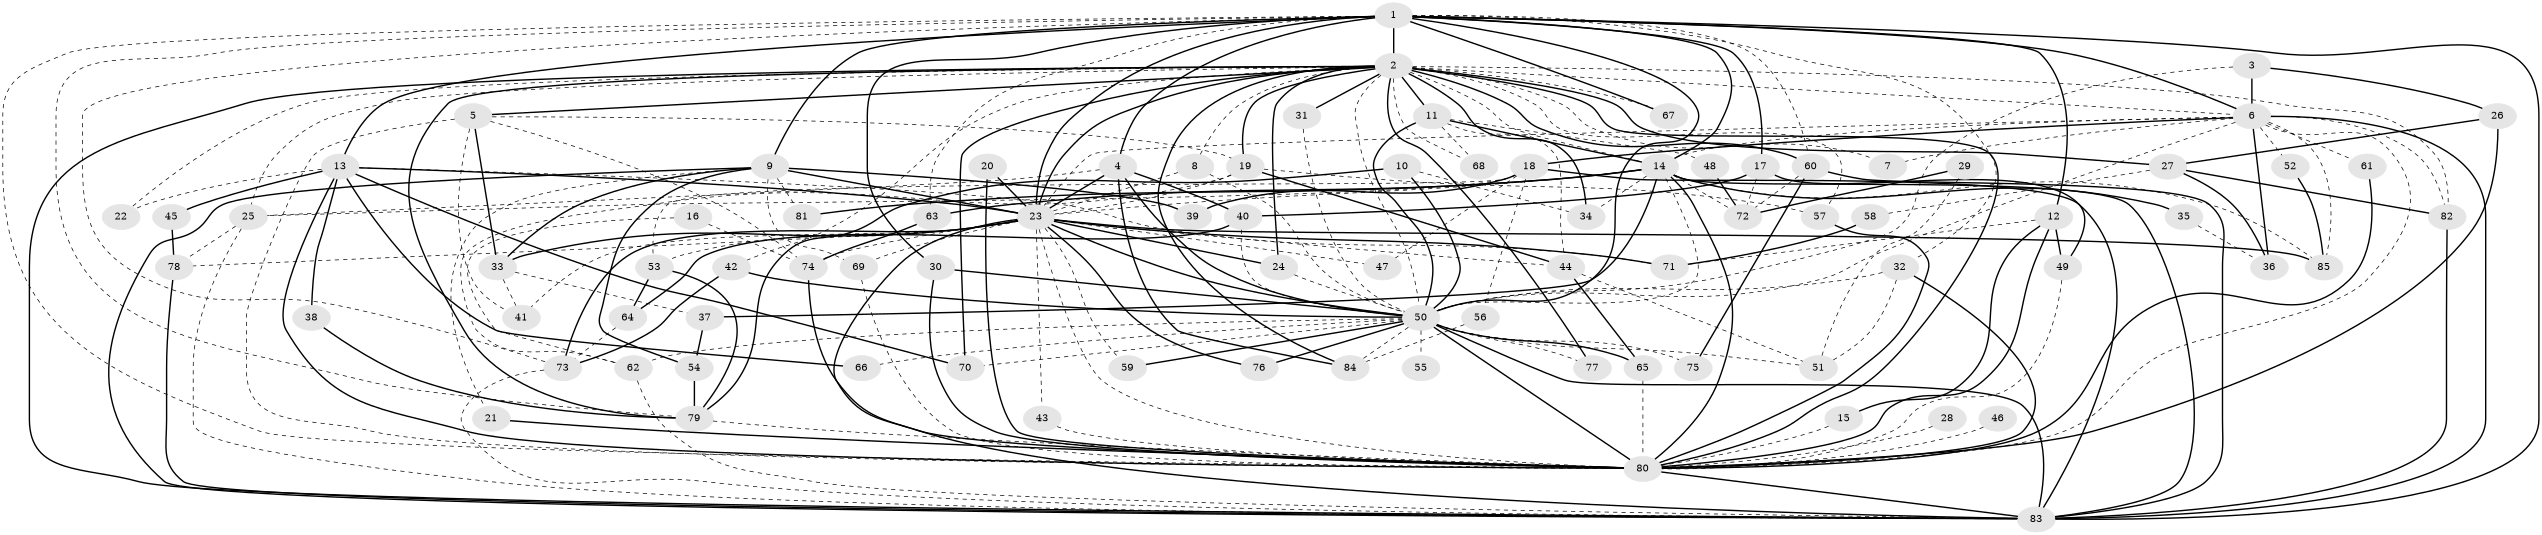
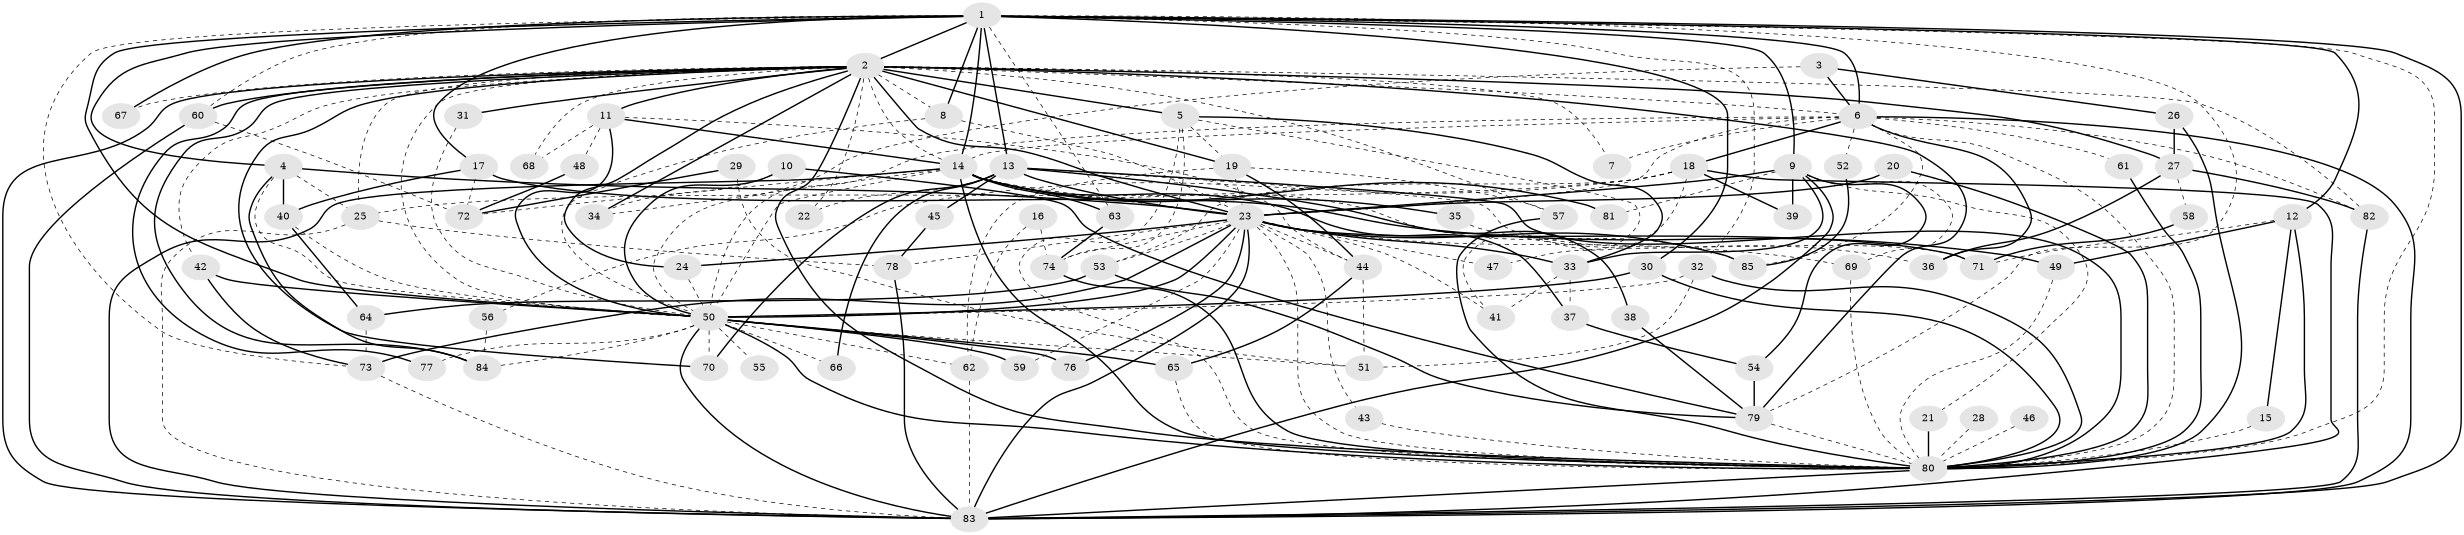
(1169, 58) -> (964, 62)
(1245, 282) -> (361, 286)
(1693, 368) -> none
